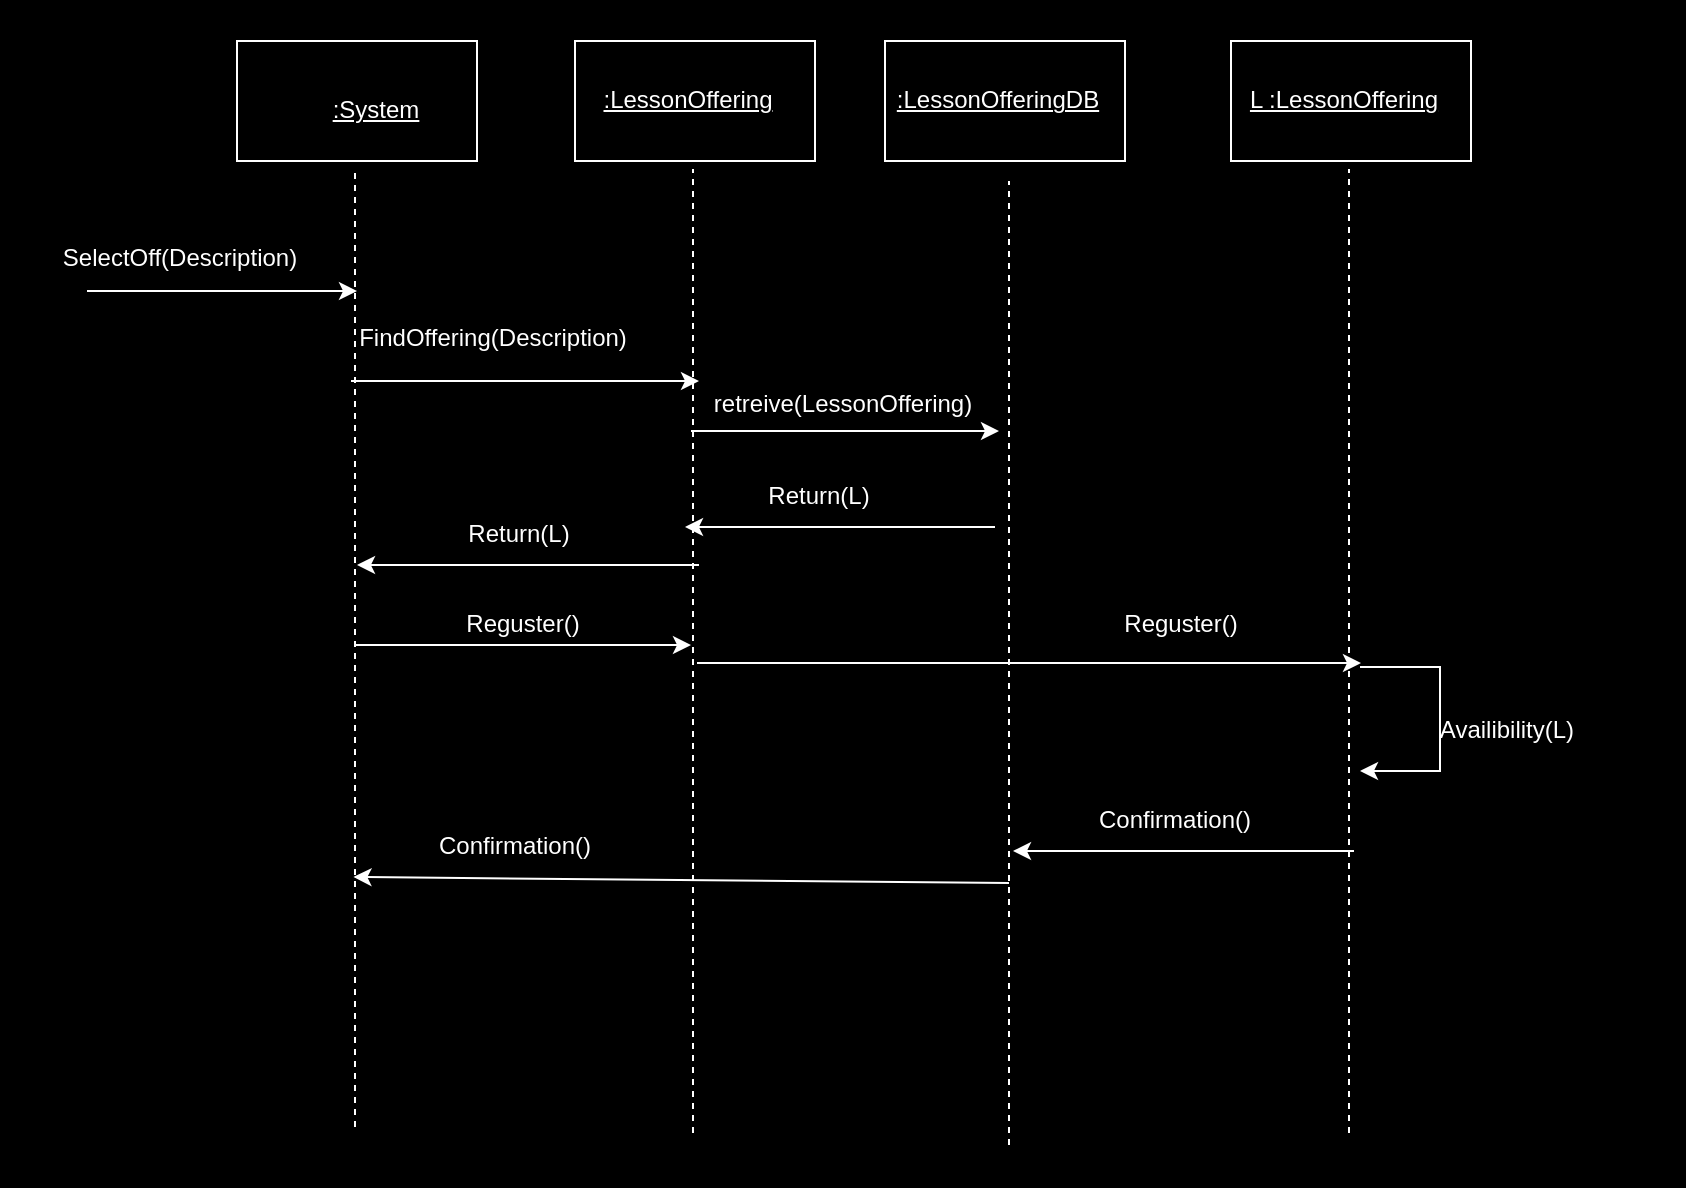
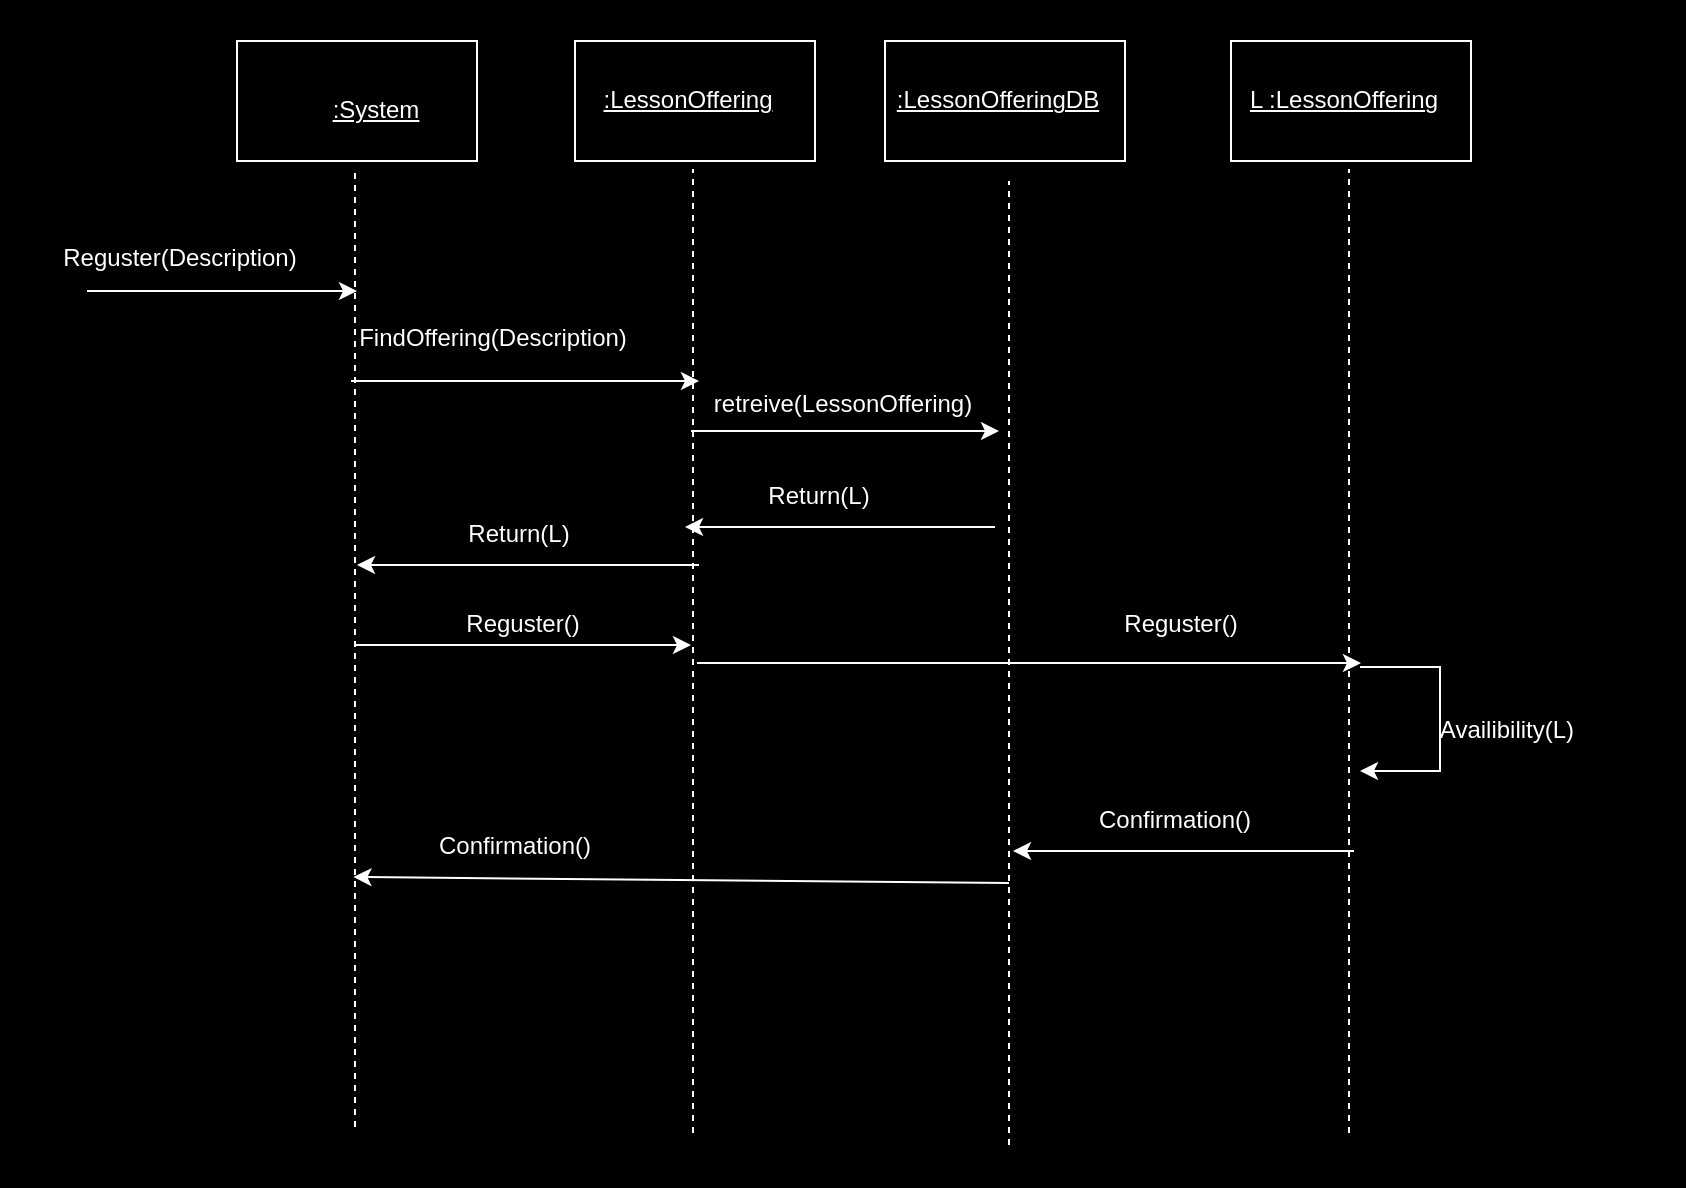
(181, 259) -> (181, 259)
(217, 259) -> none
